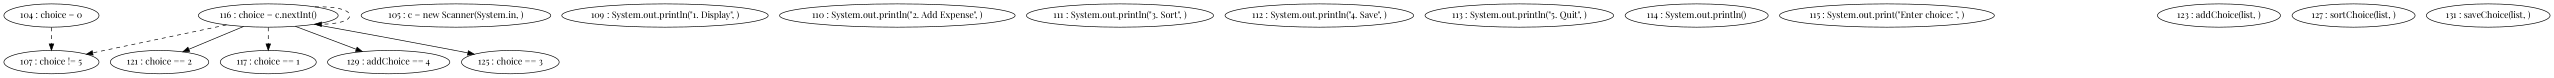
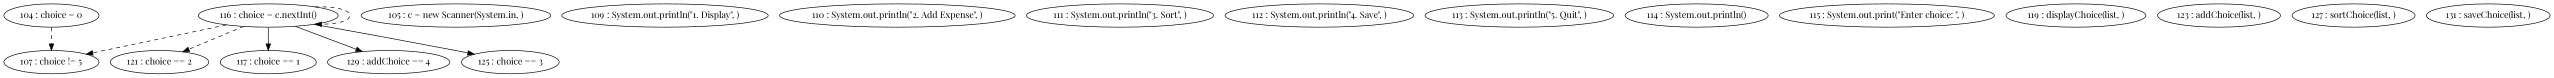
none -> (2076, 16)
(268, 36) -> (268, 36)
(216, 38) -> (216, 38)
